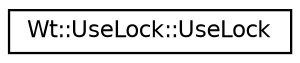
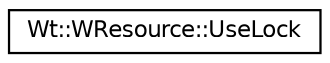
(150, 32) -> (165, 32)
